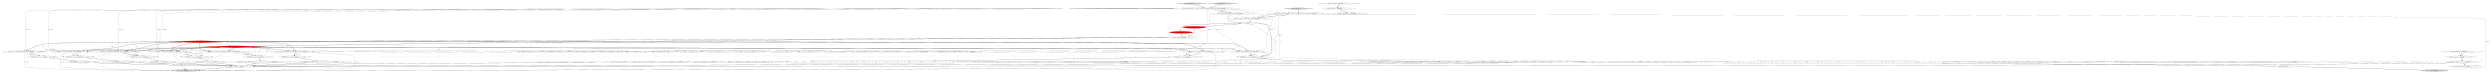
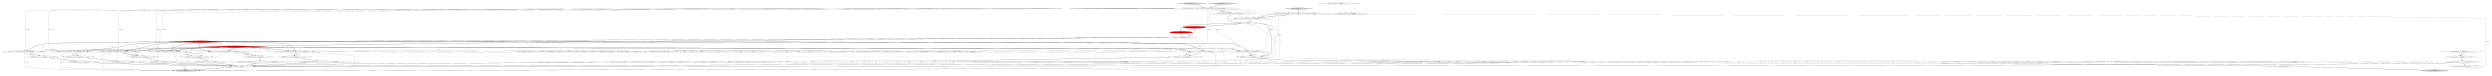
(1337, 9) -> none
